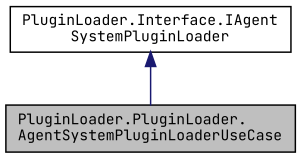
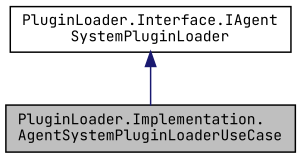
(151, 129) -> (151, 129)
